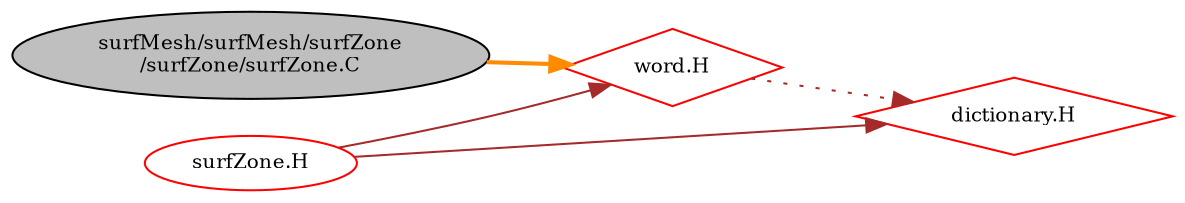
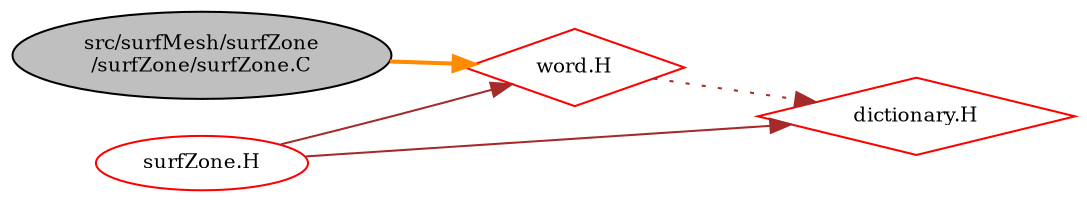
(251, 55) -> (202, 55)
